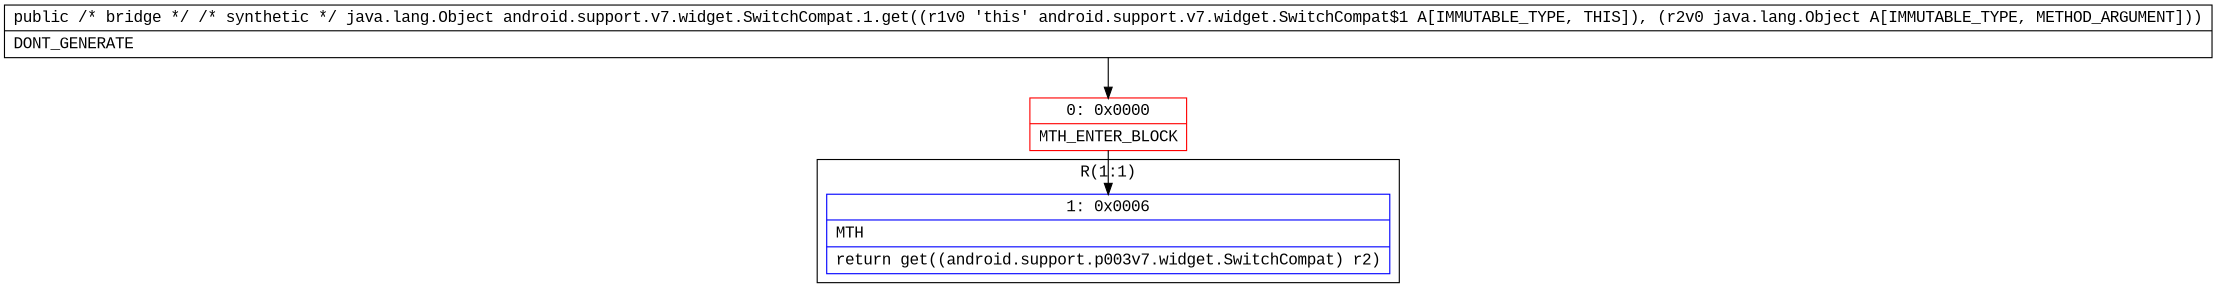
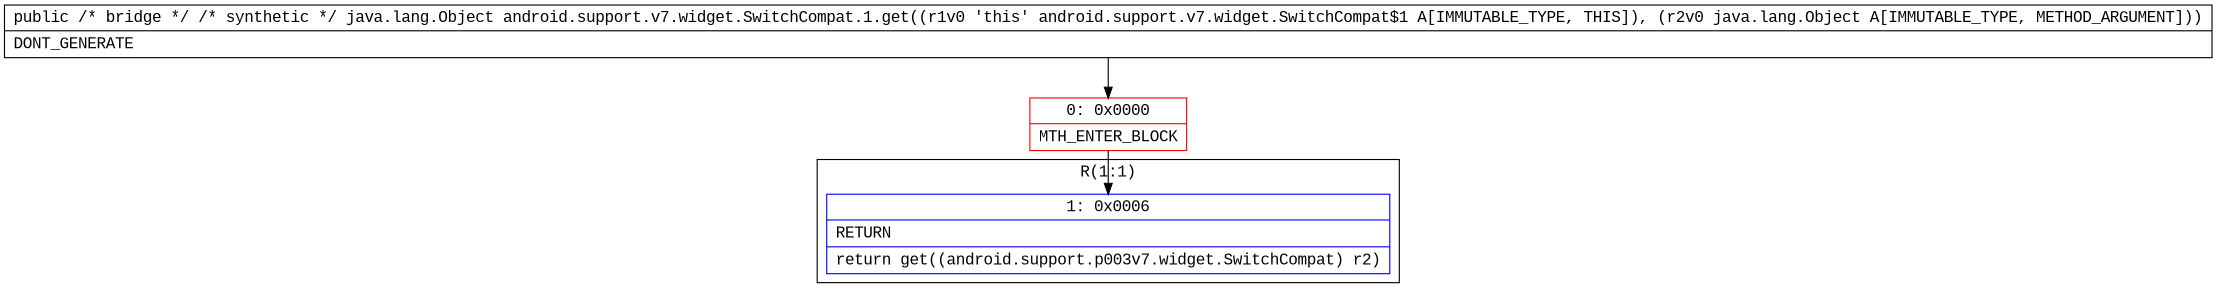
(850, 233) -> (864, 233)
